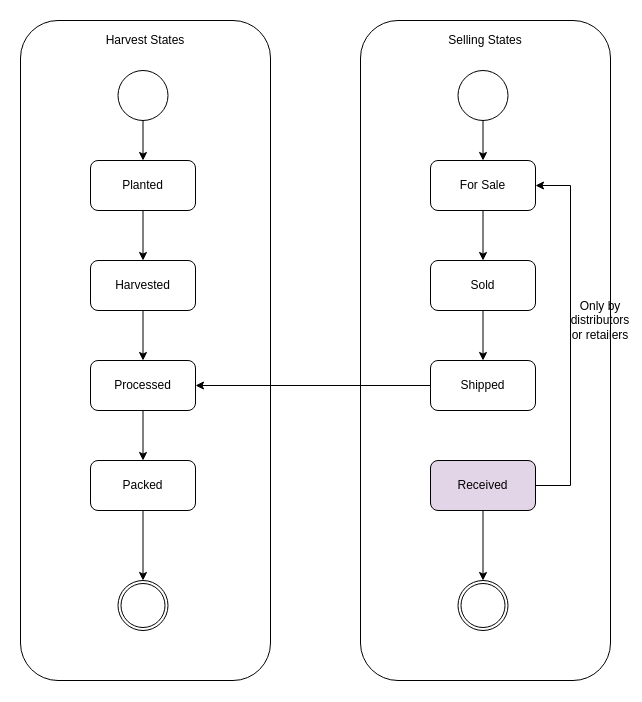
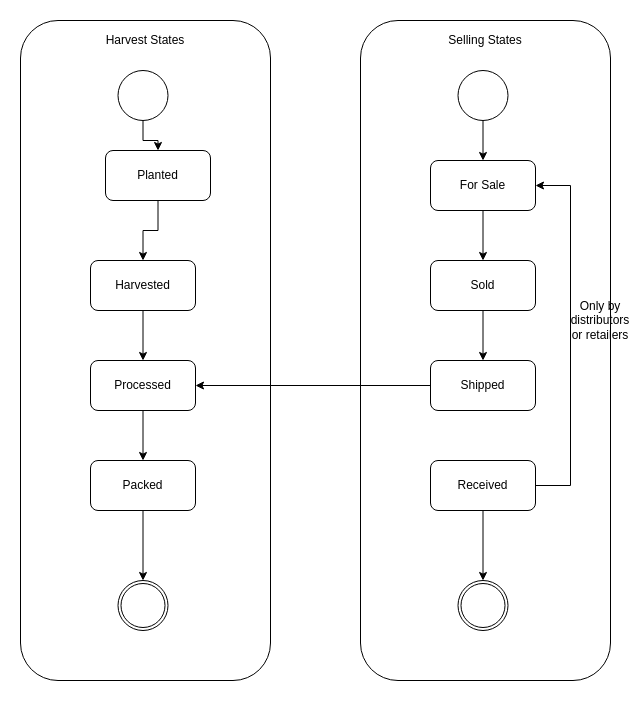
(143, 186) -> (158, 176)
(483, 486) -> (483, 486)
